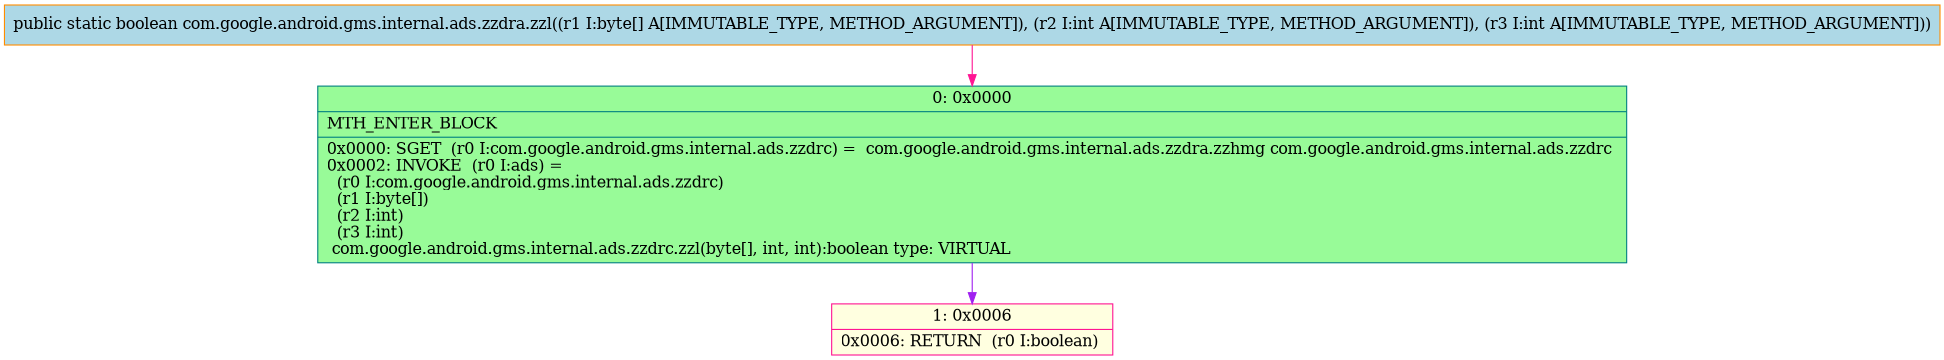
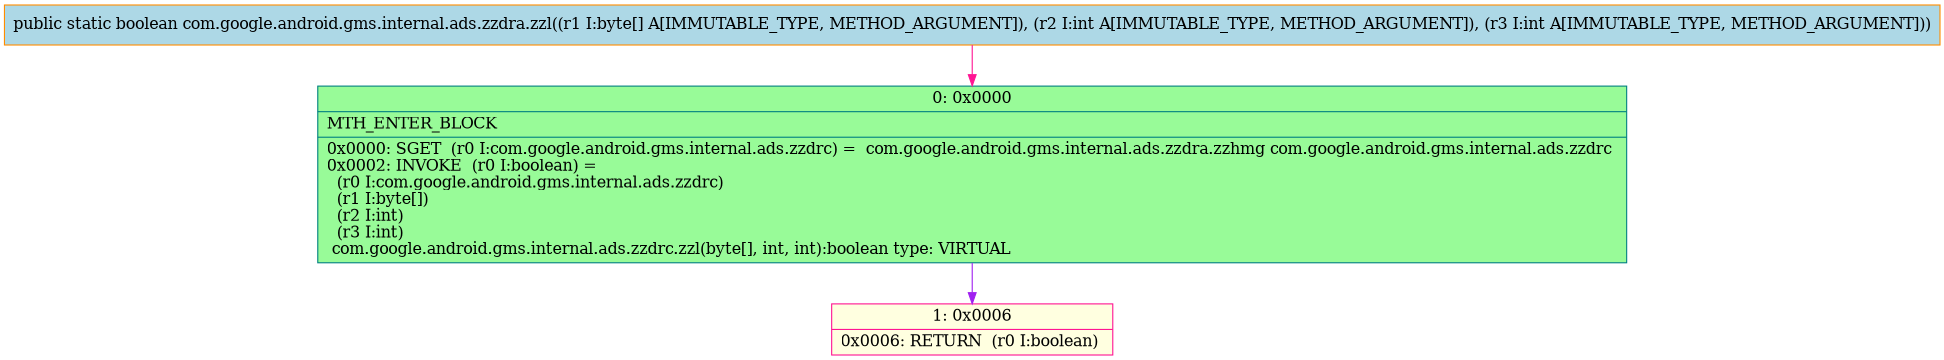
(447, 166) -> (464, 166)
